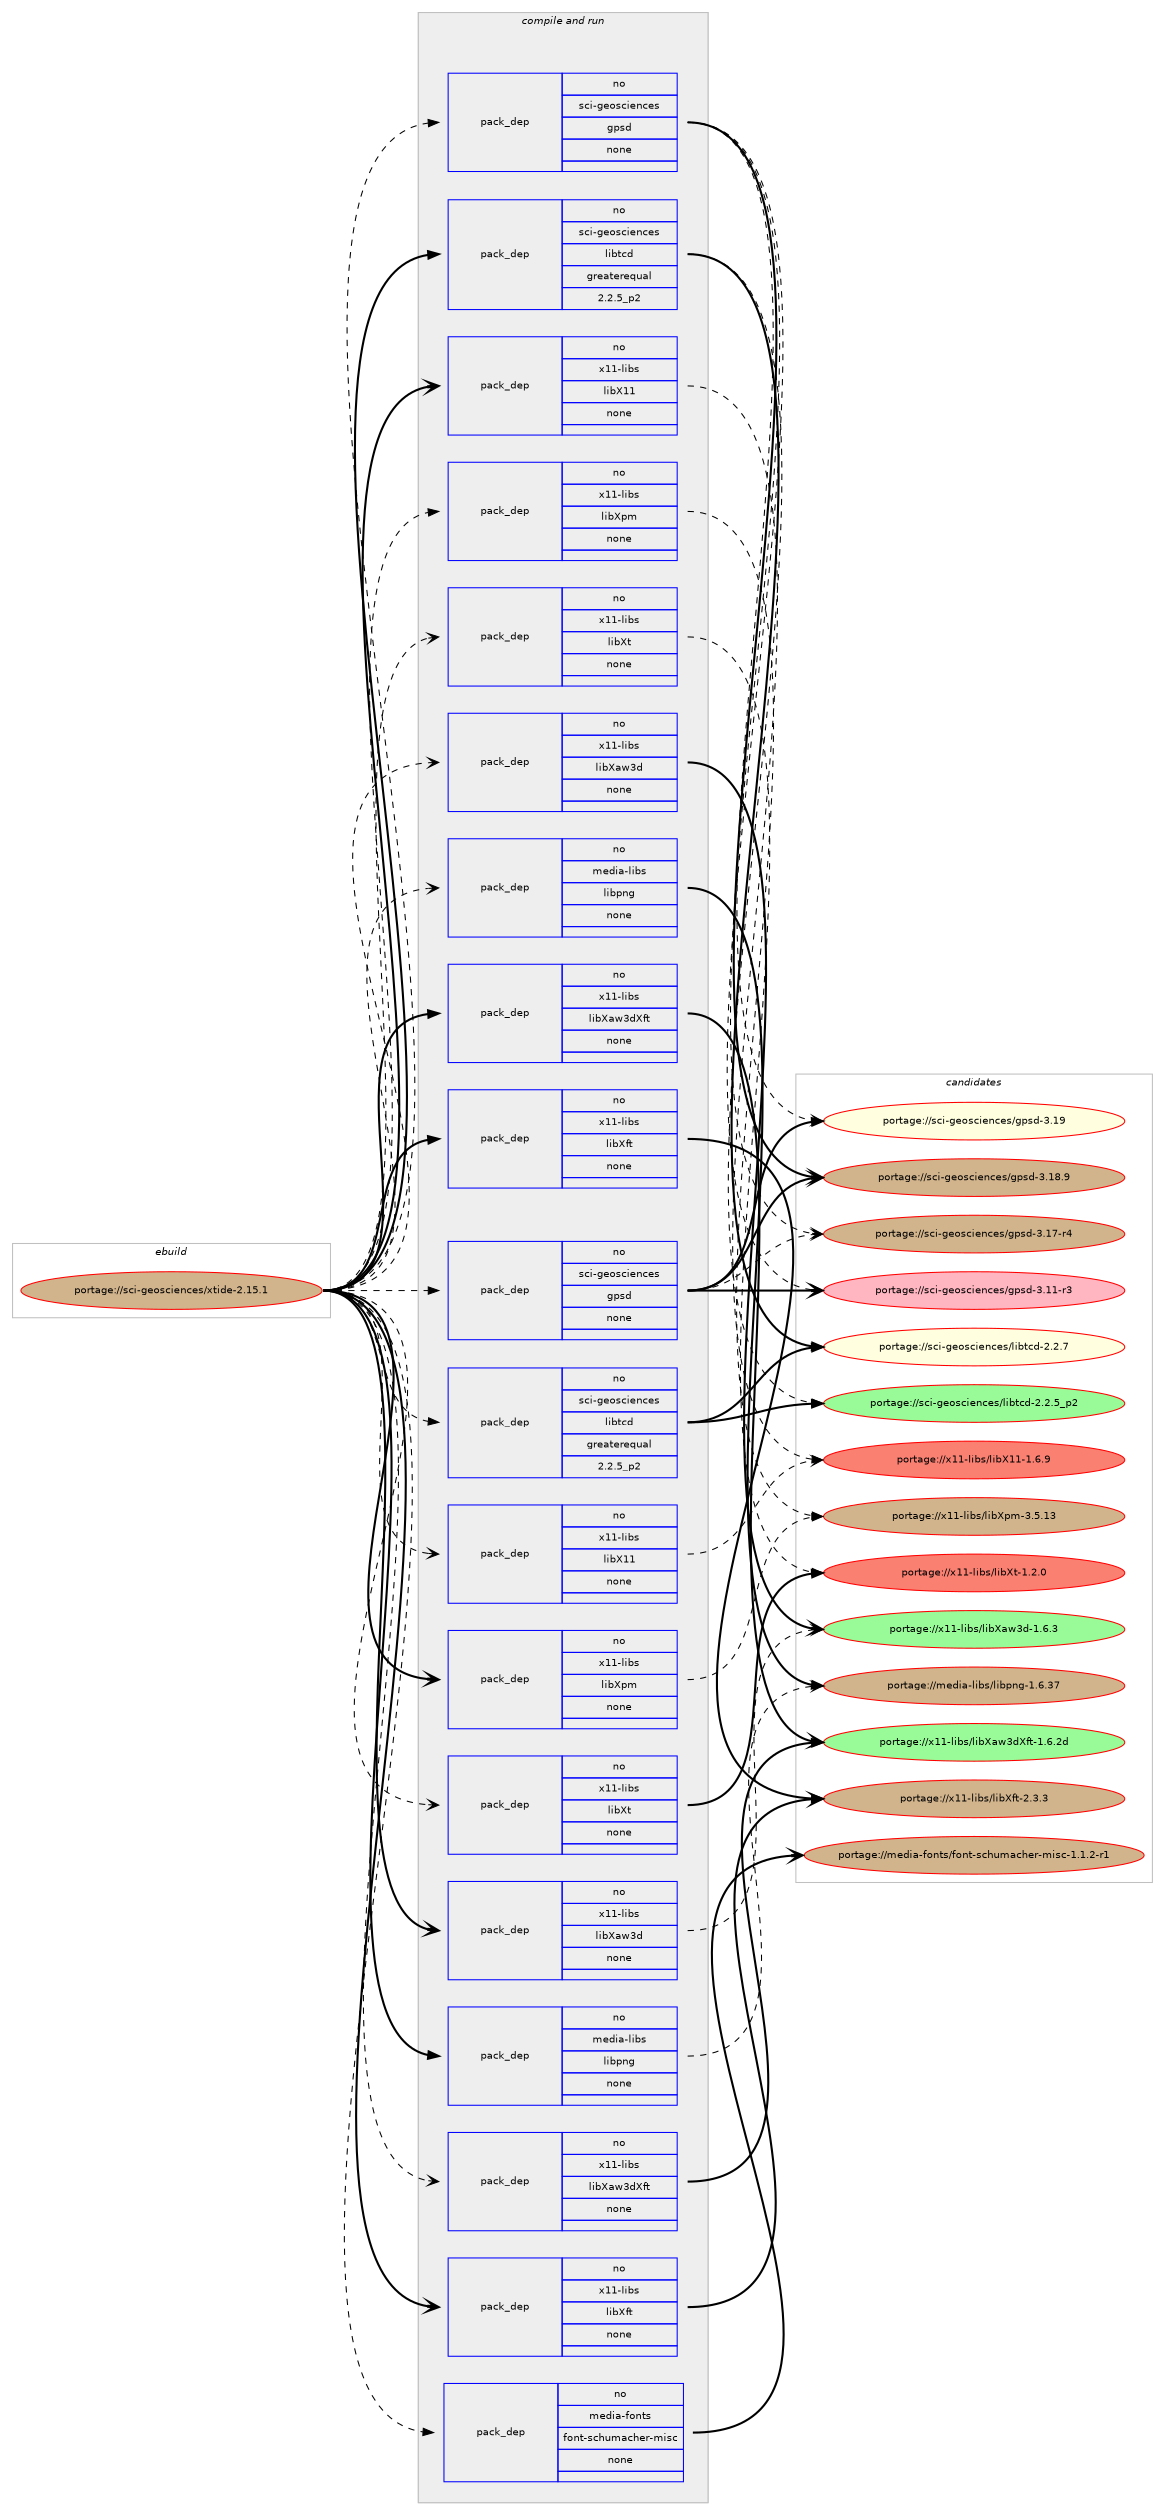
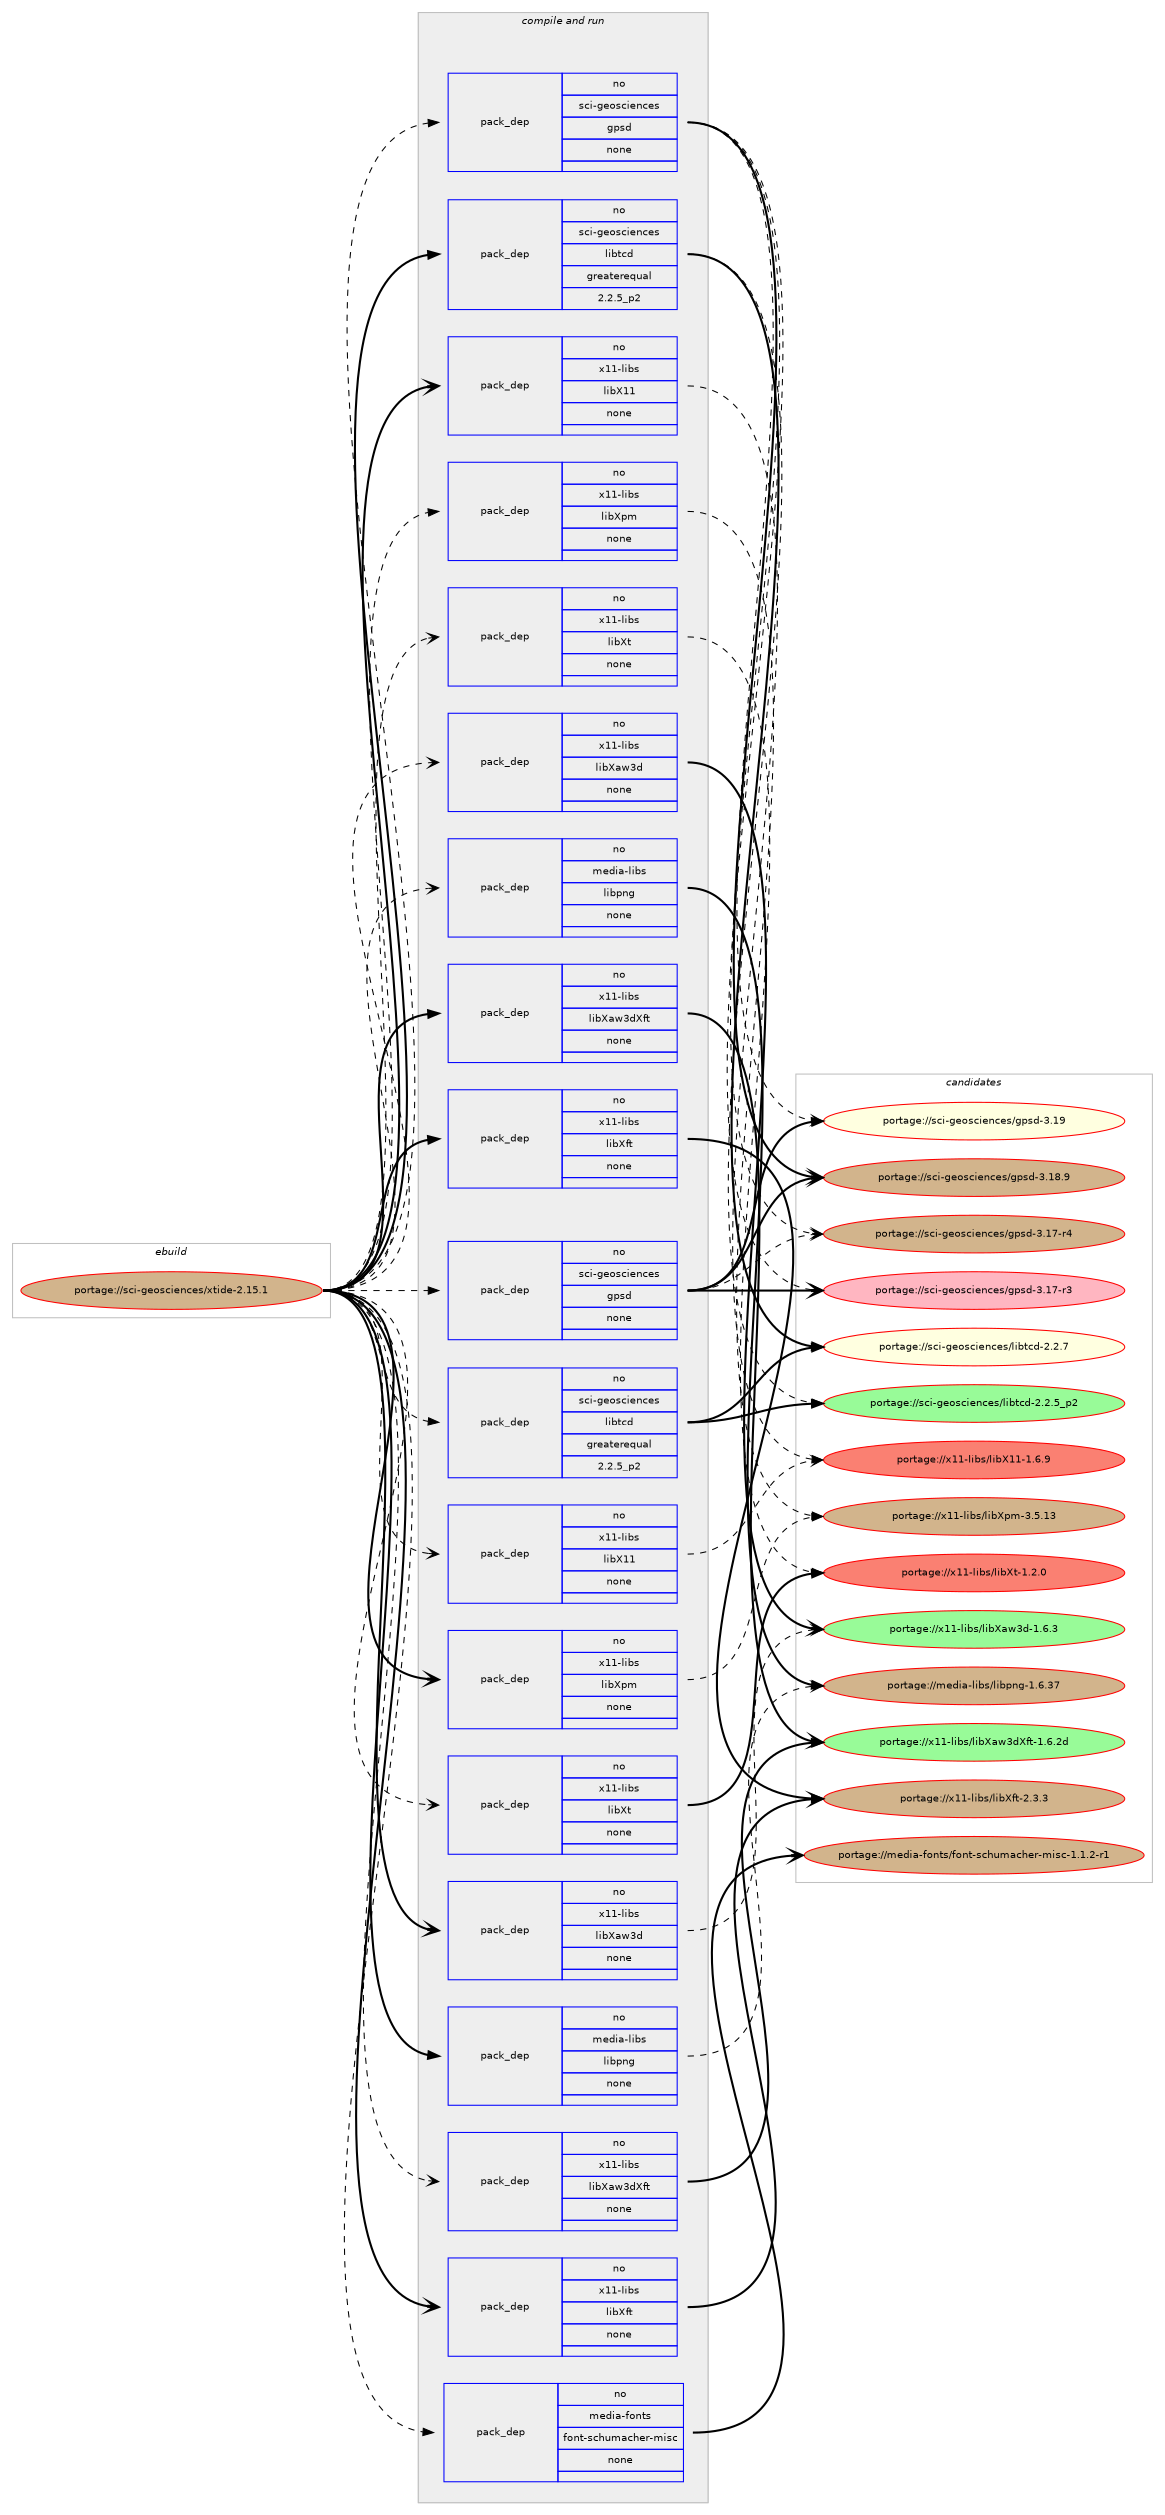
(974, 1291) -> (974, 1291)
